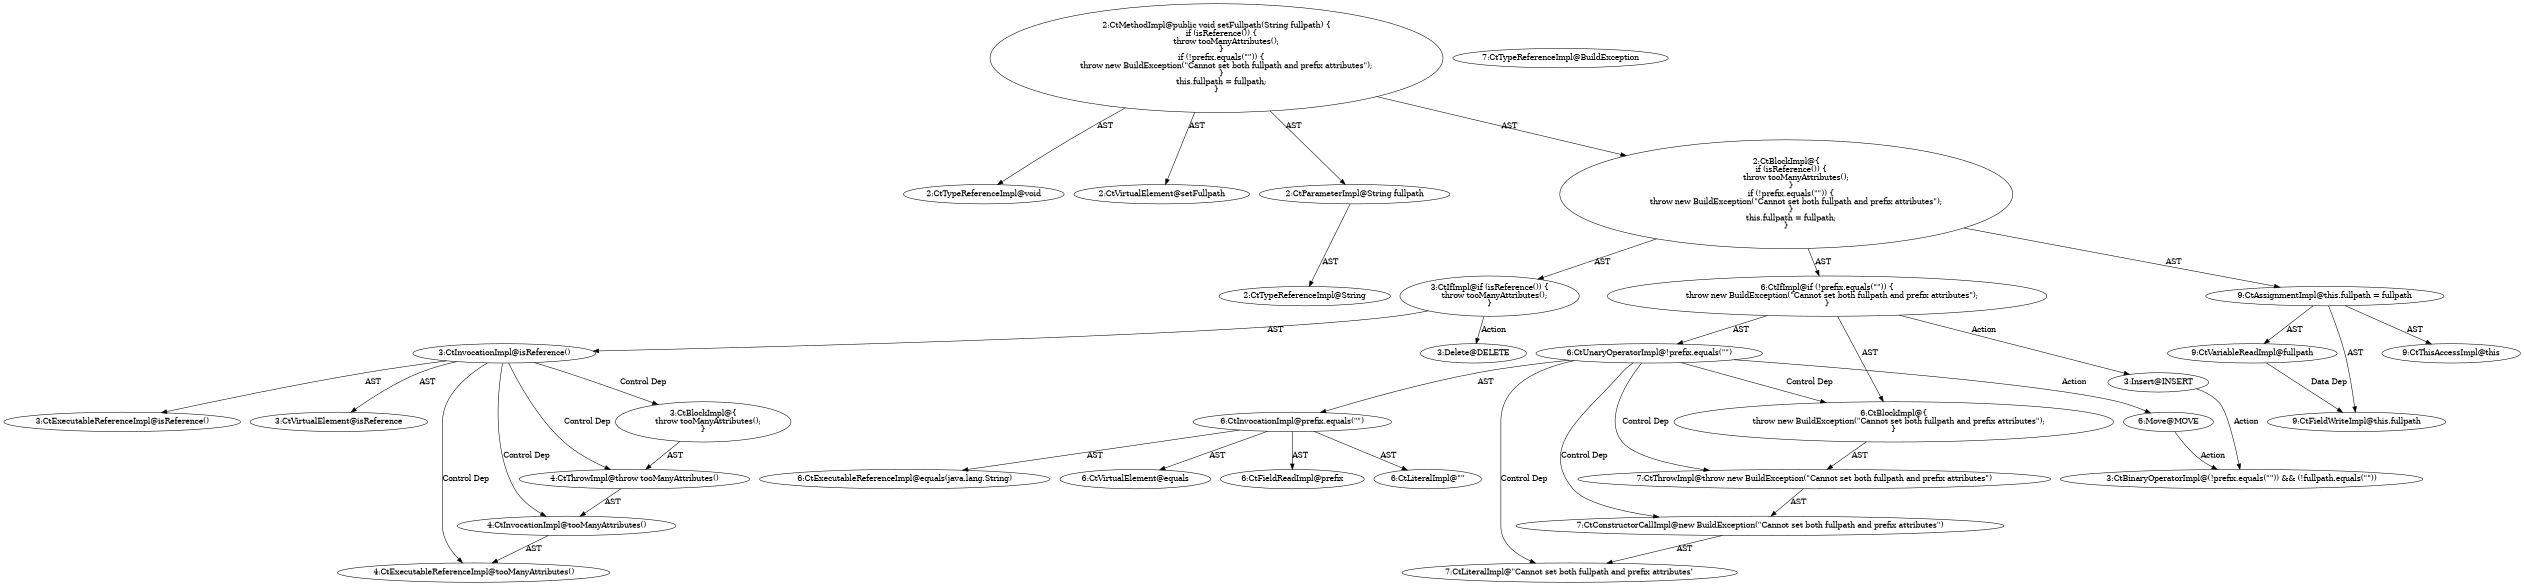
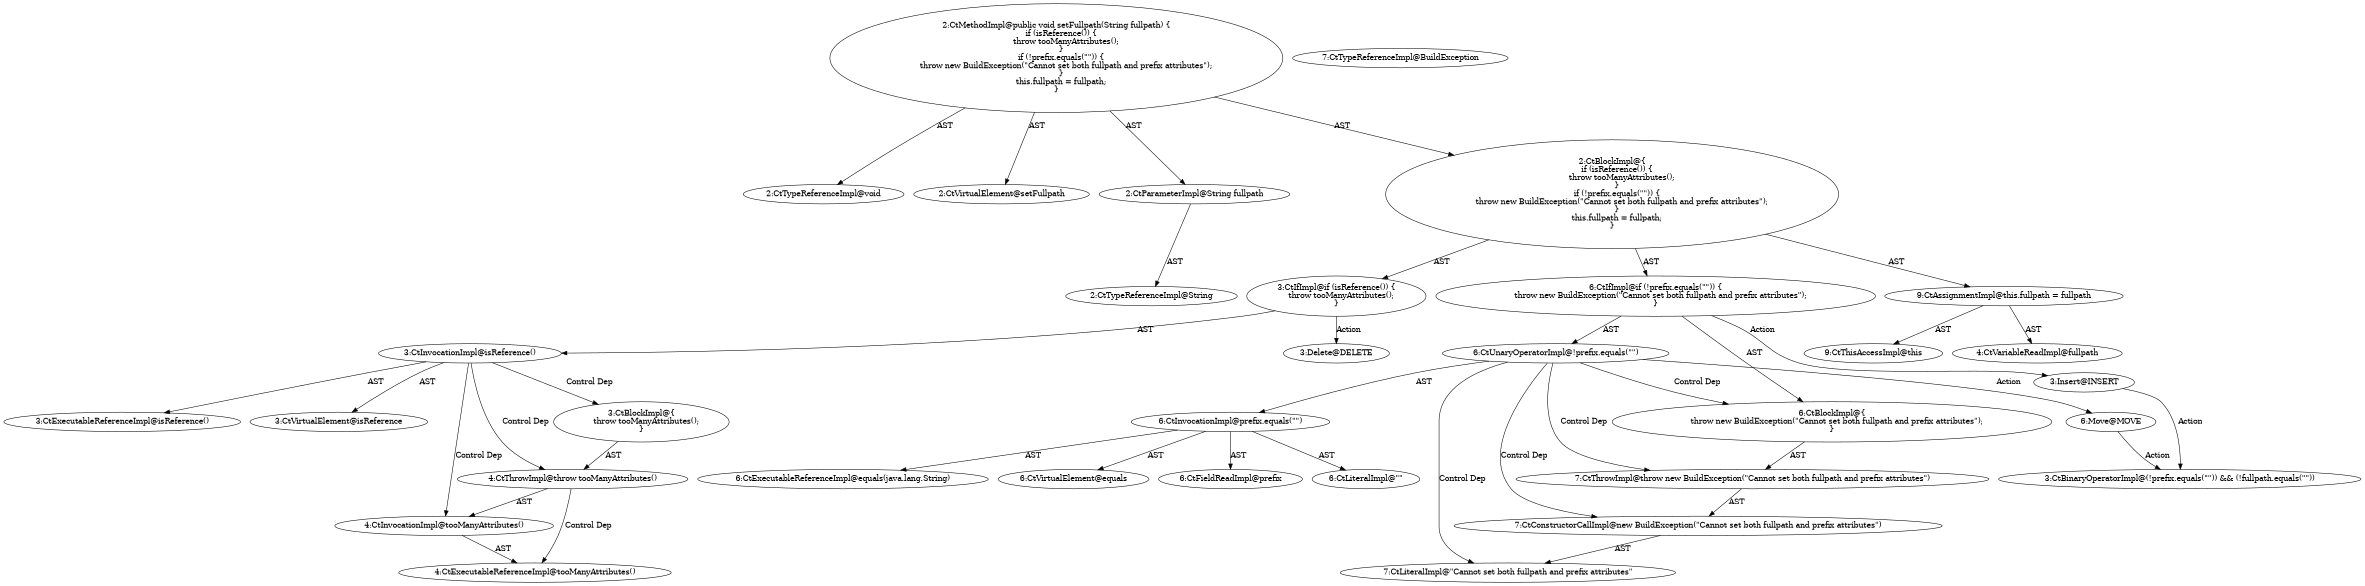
(2252, 353) -> (2037, 353)
(2357, 422) -> none
(443, 454) -> (562, 525)
